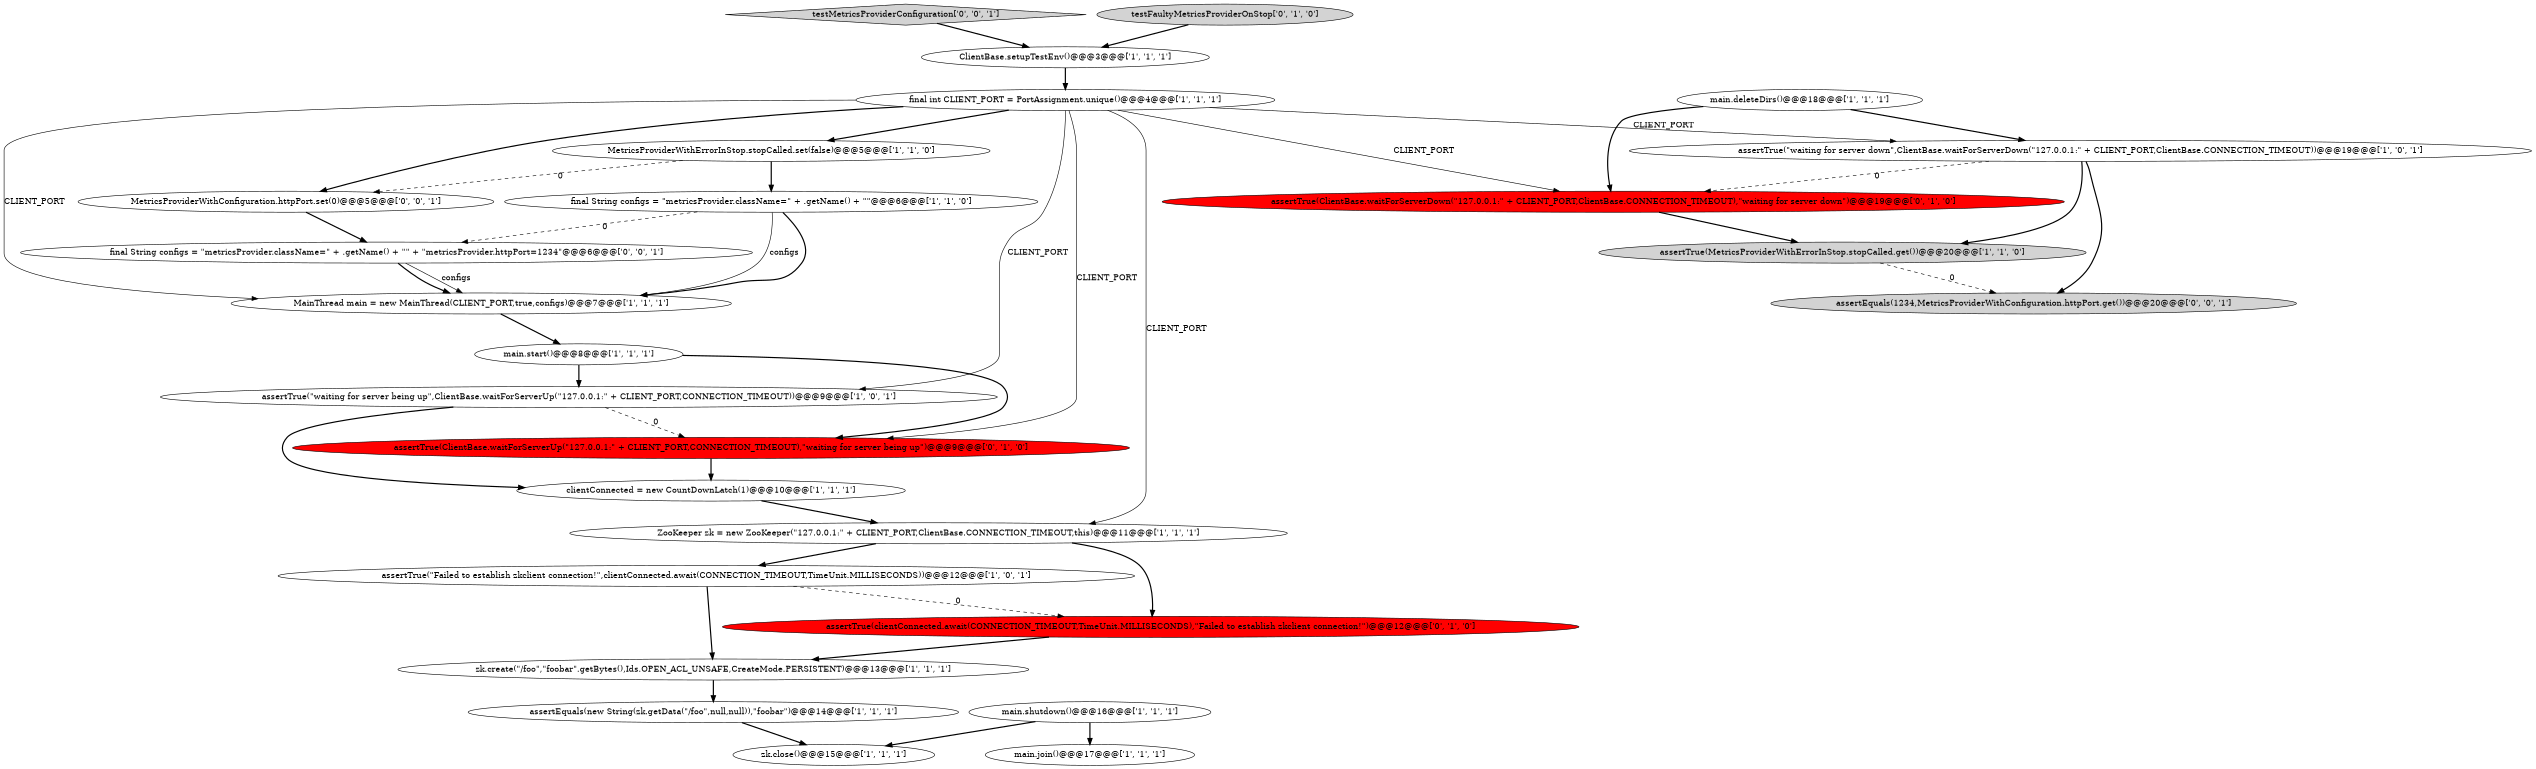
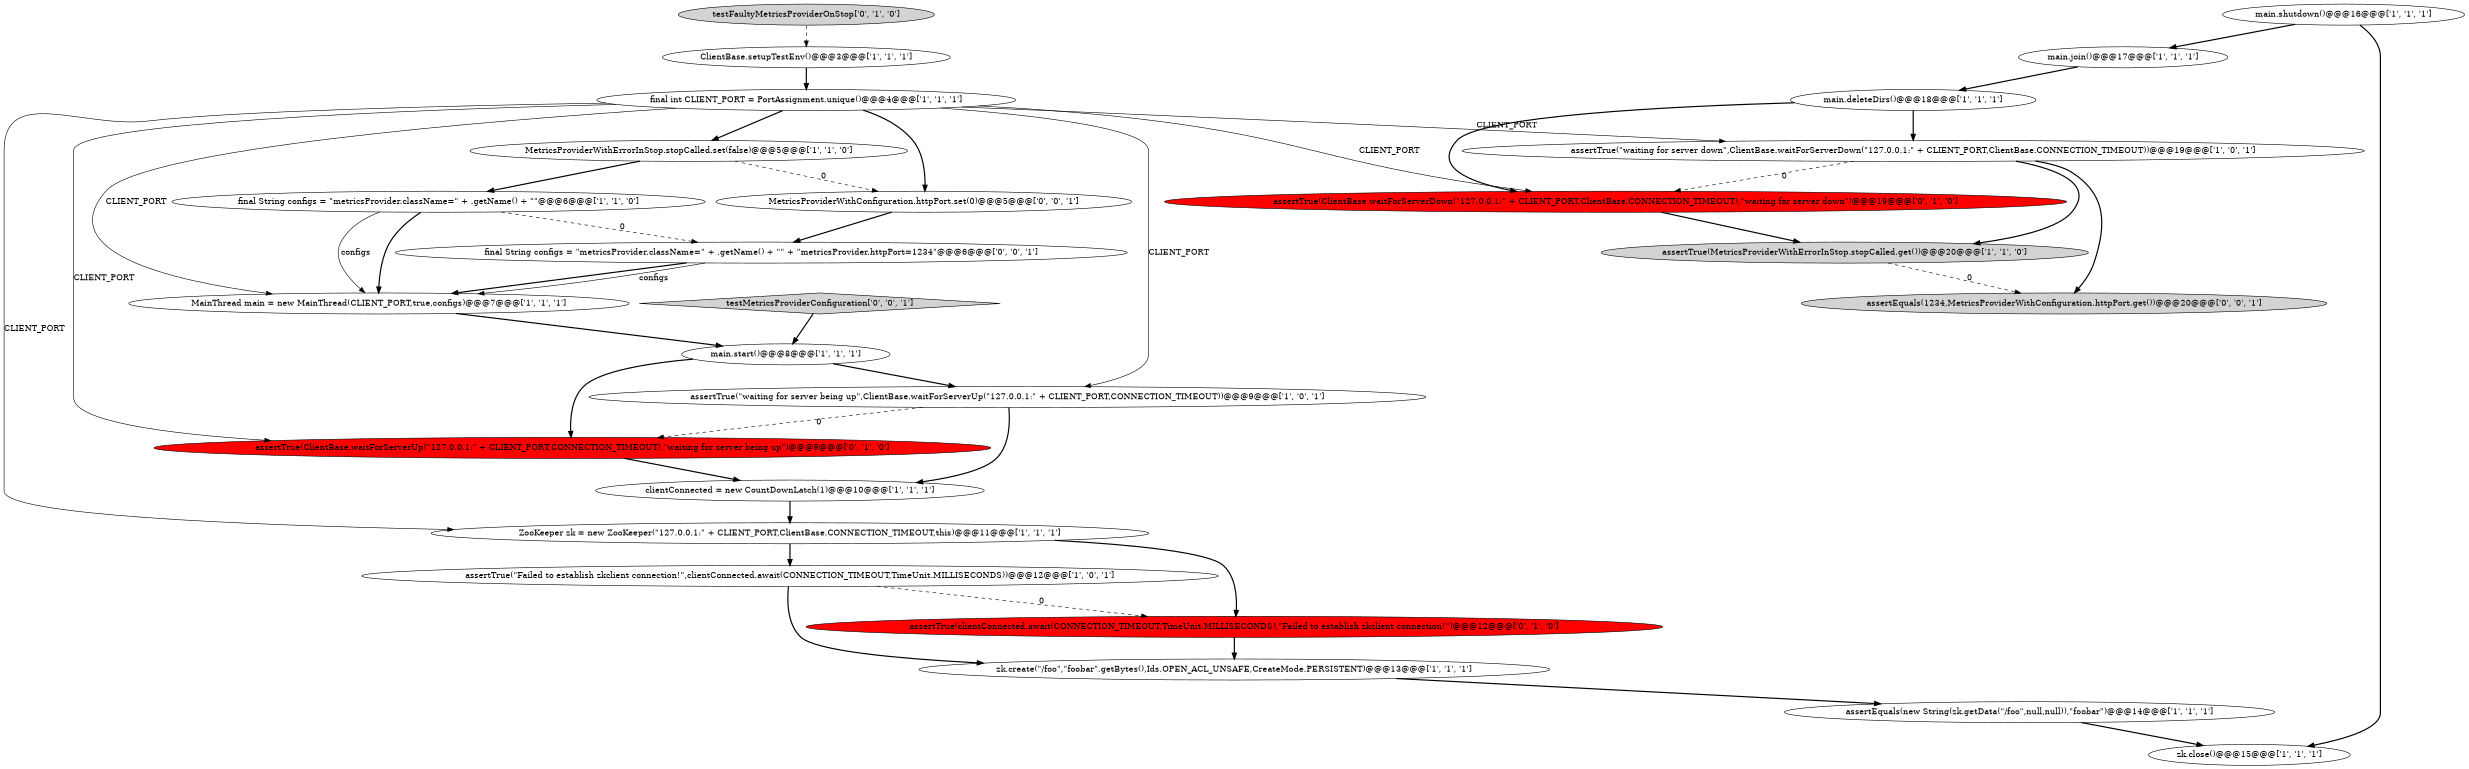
(980, 34) -> (805, 326)
(1148, 35) -> (806, 33)
none -> (2022, 78)
